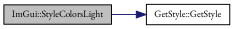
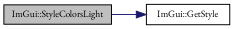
(188, 15) -> (188, 15)
